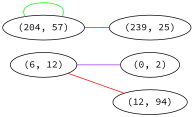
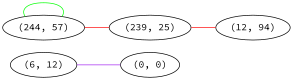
(44, 28) -> (44, 28)
(150, 65) -> (150, 65)
(96, 83) -> (203, 28)
